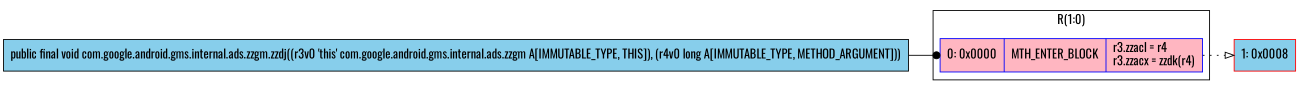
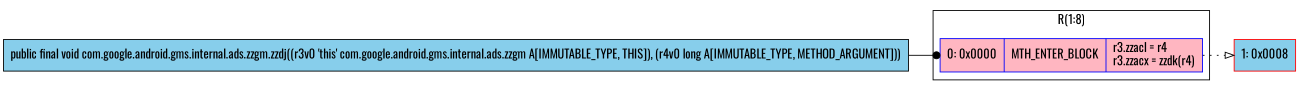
(1071, 21) -> (1071, 21)
